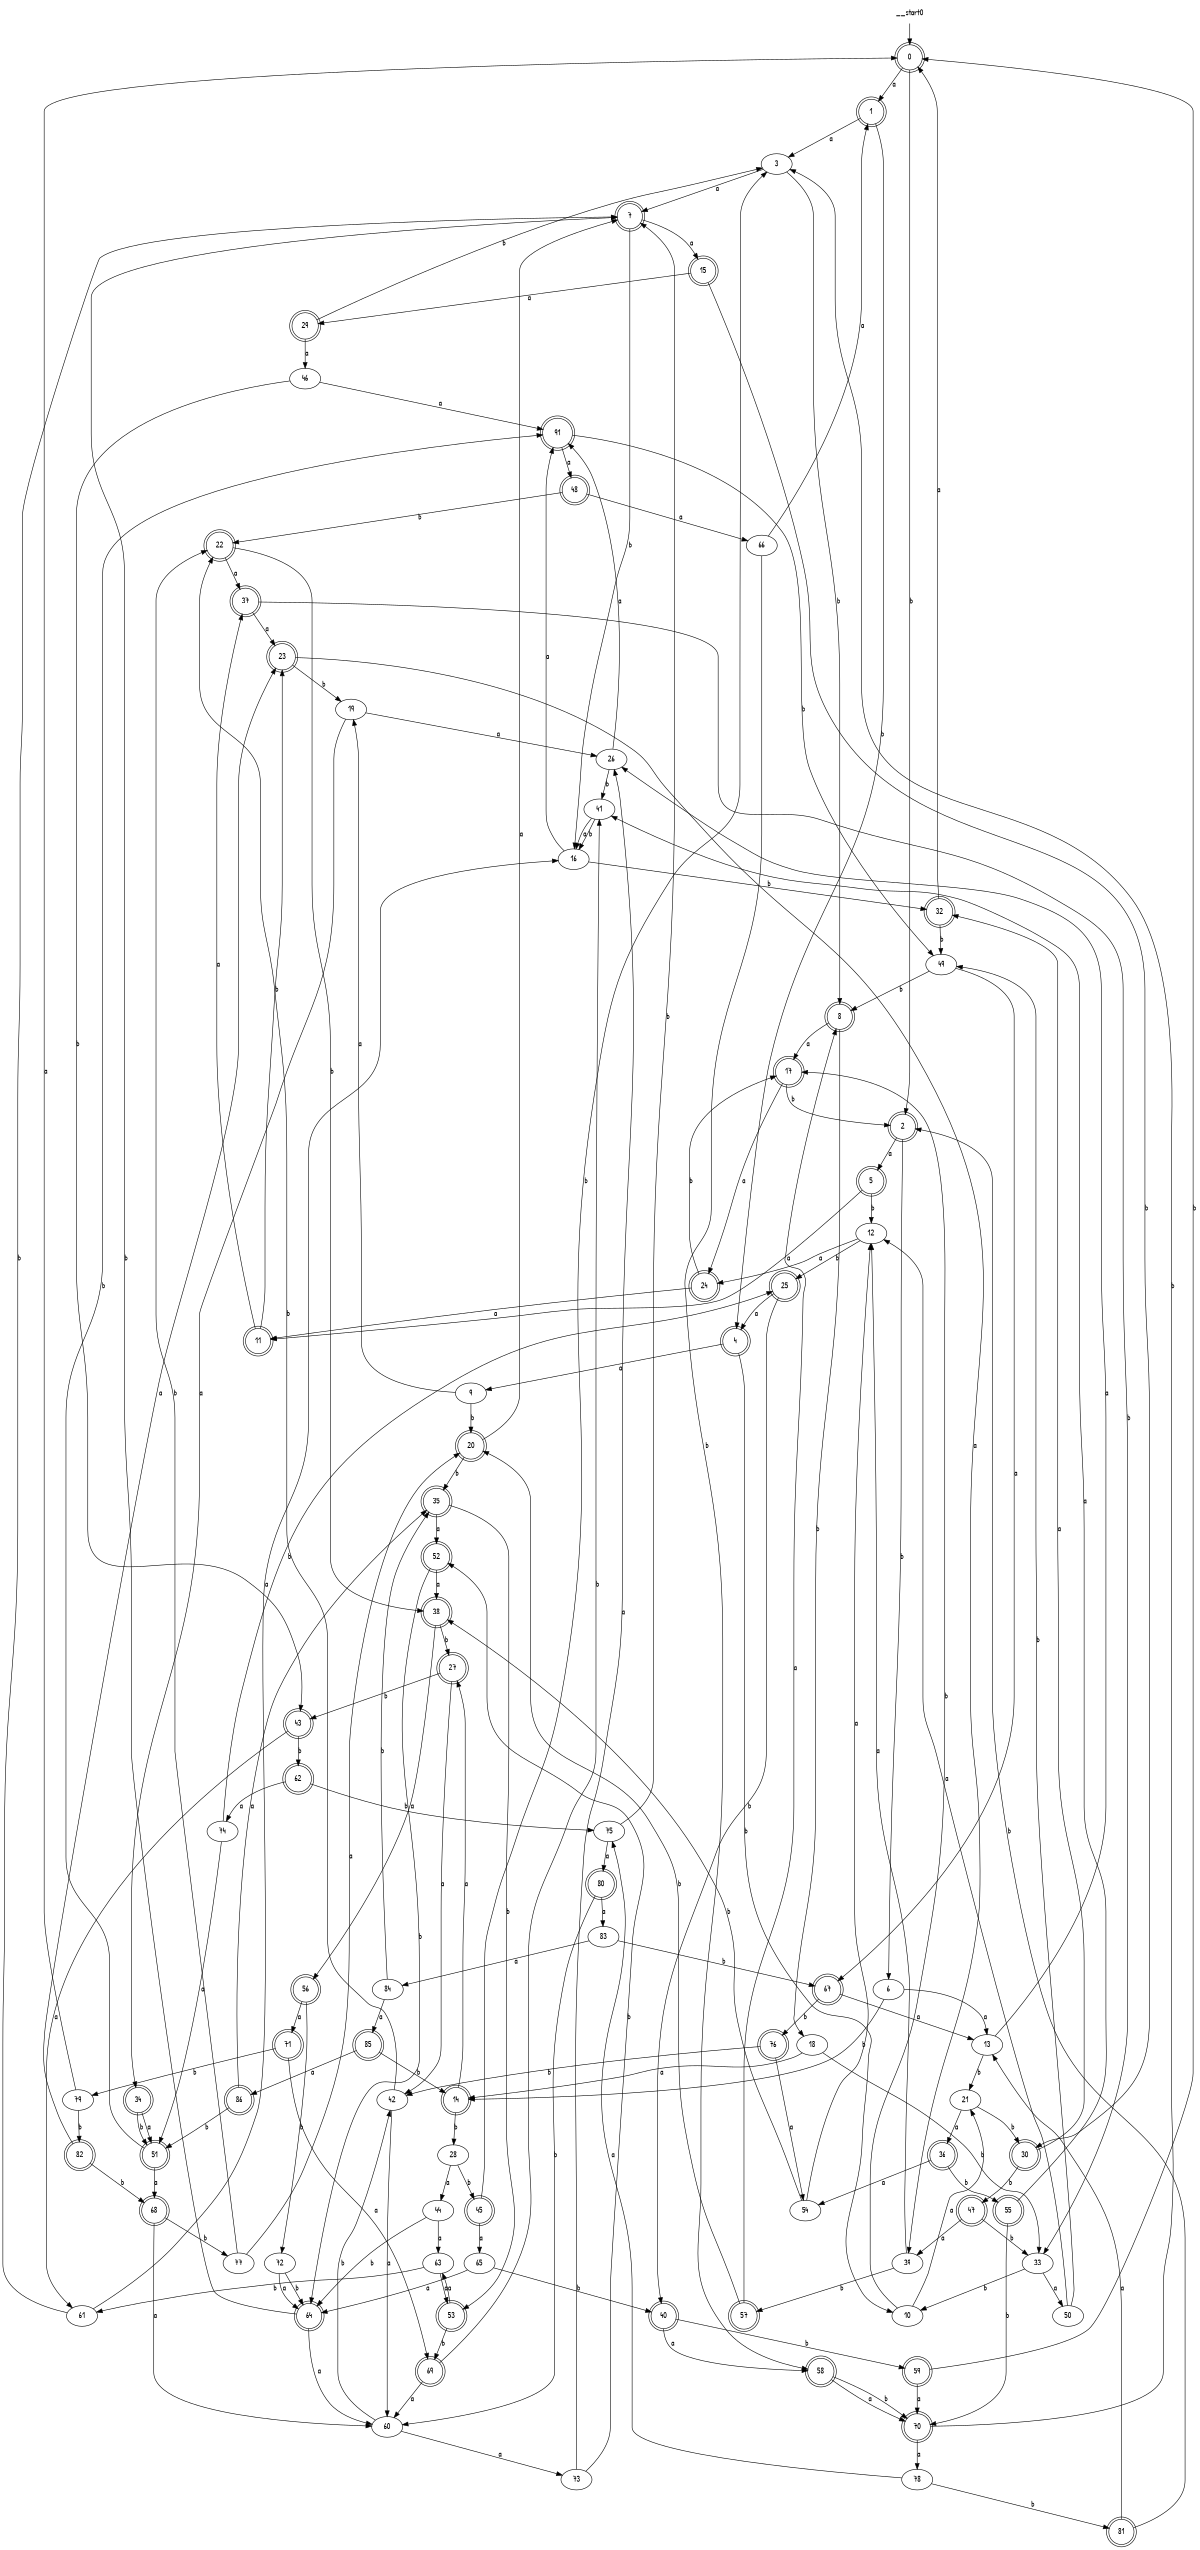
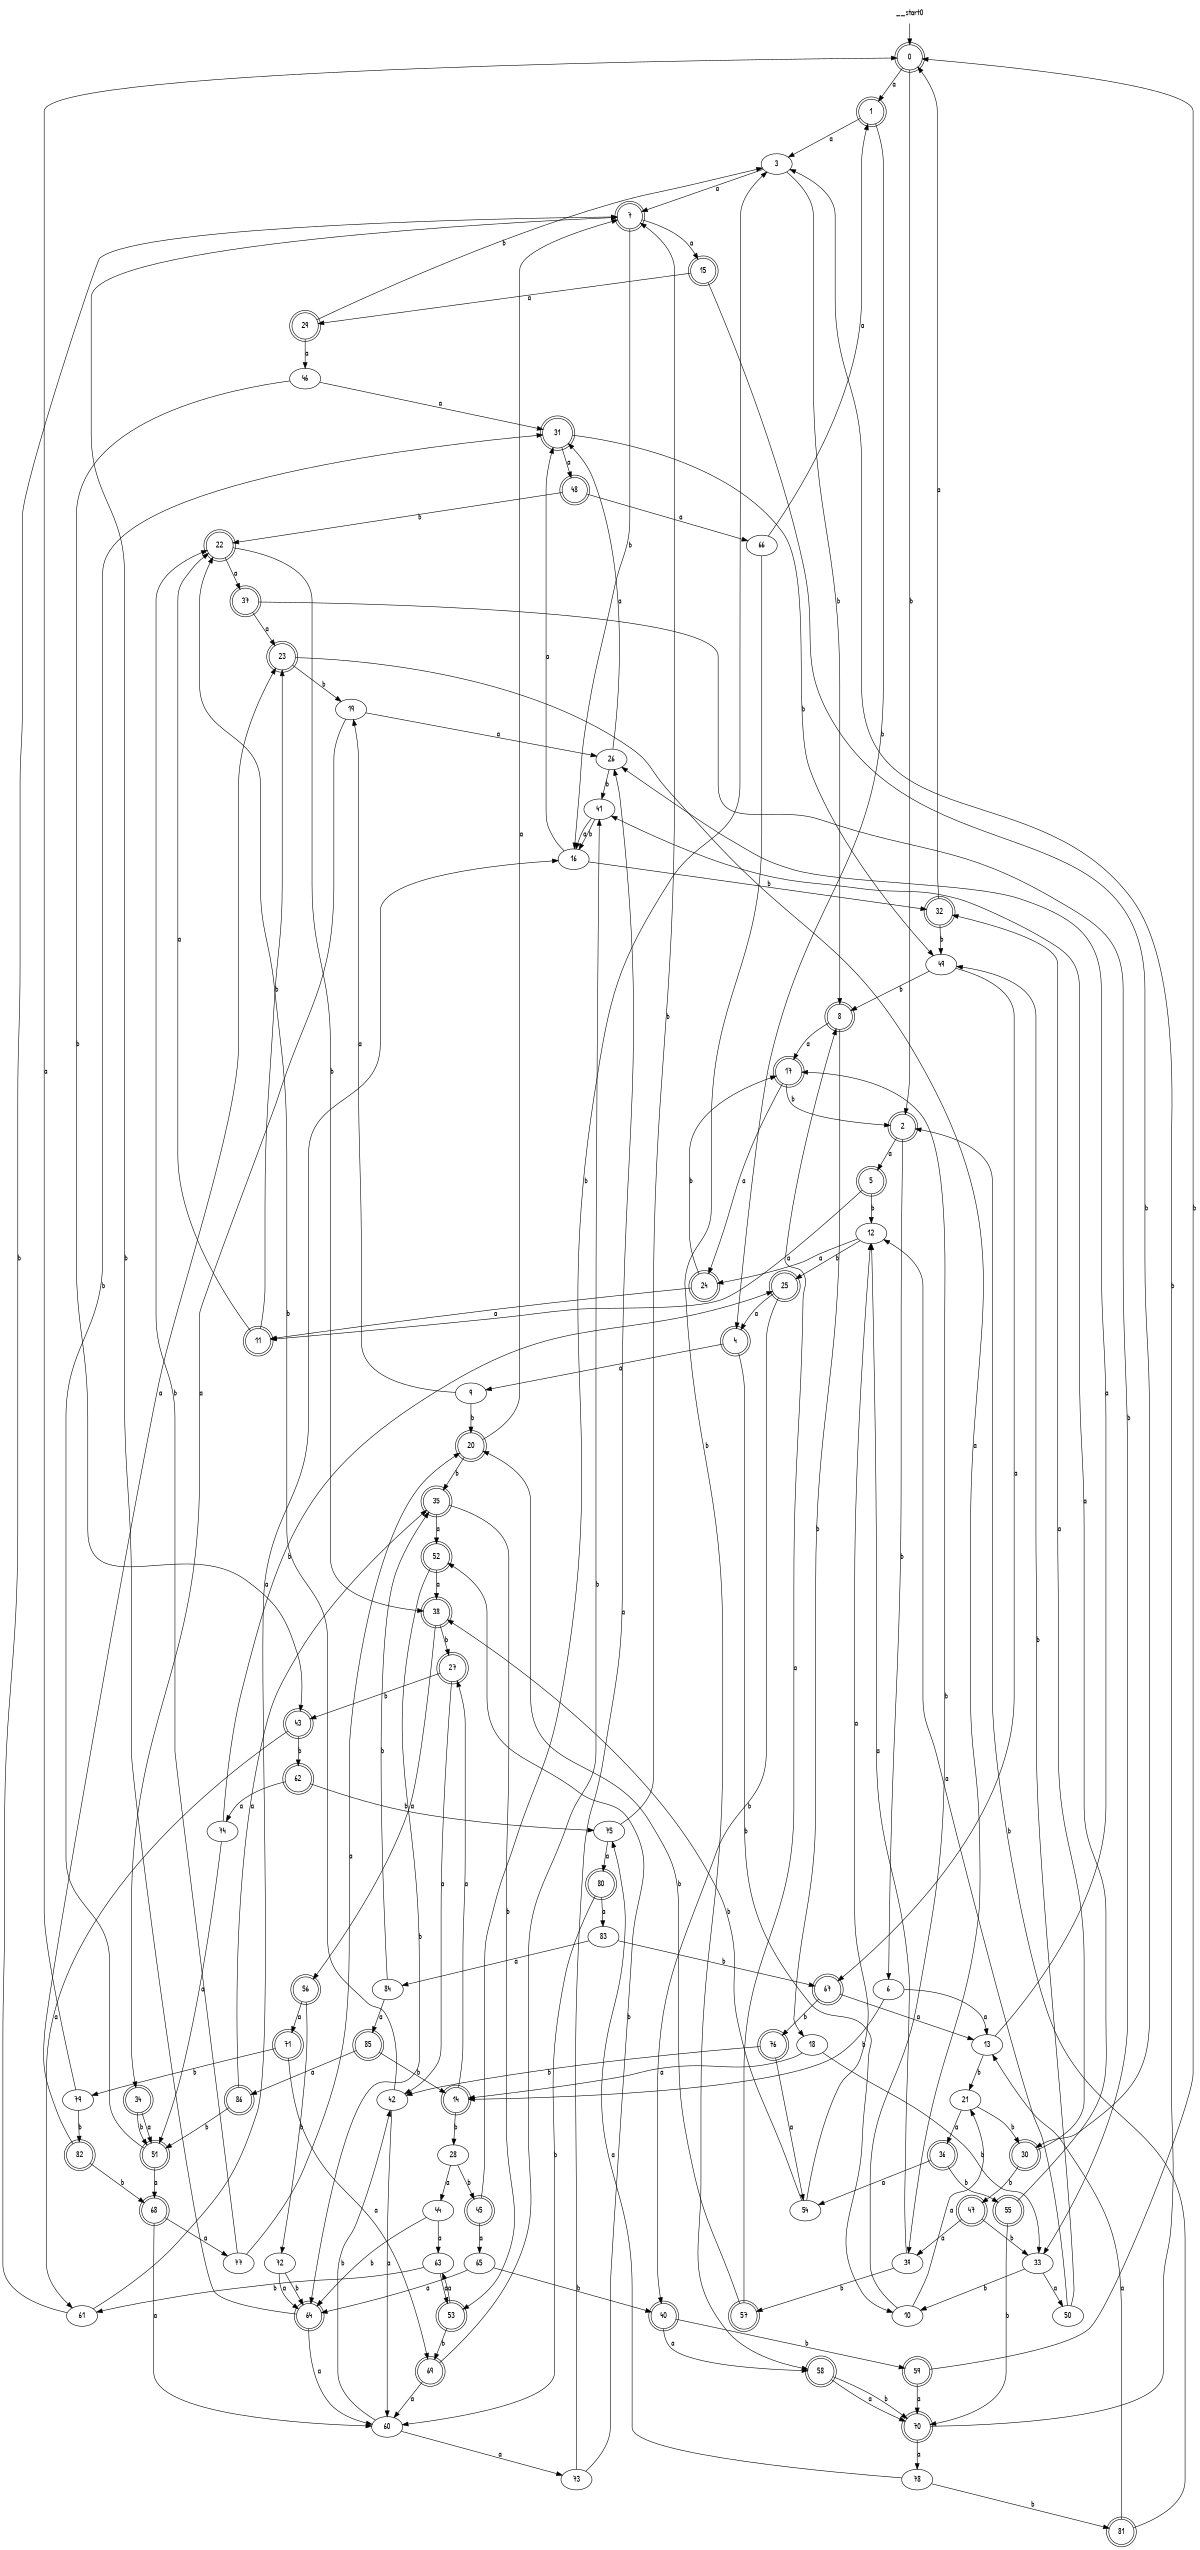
(558, 433) -> (558, 433)
(217, 975) -> (178, 948)
(206, 2238) -> (206, 2238)
